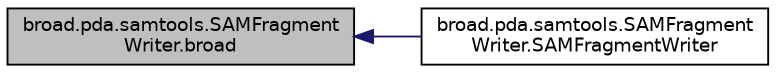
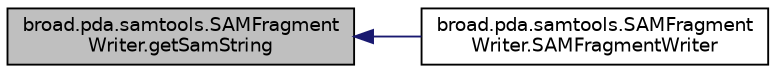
(181, 37) -> (181, 37)
